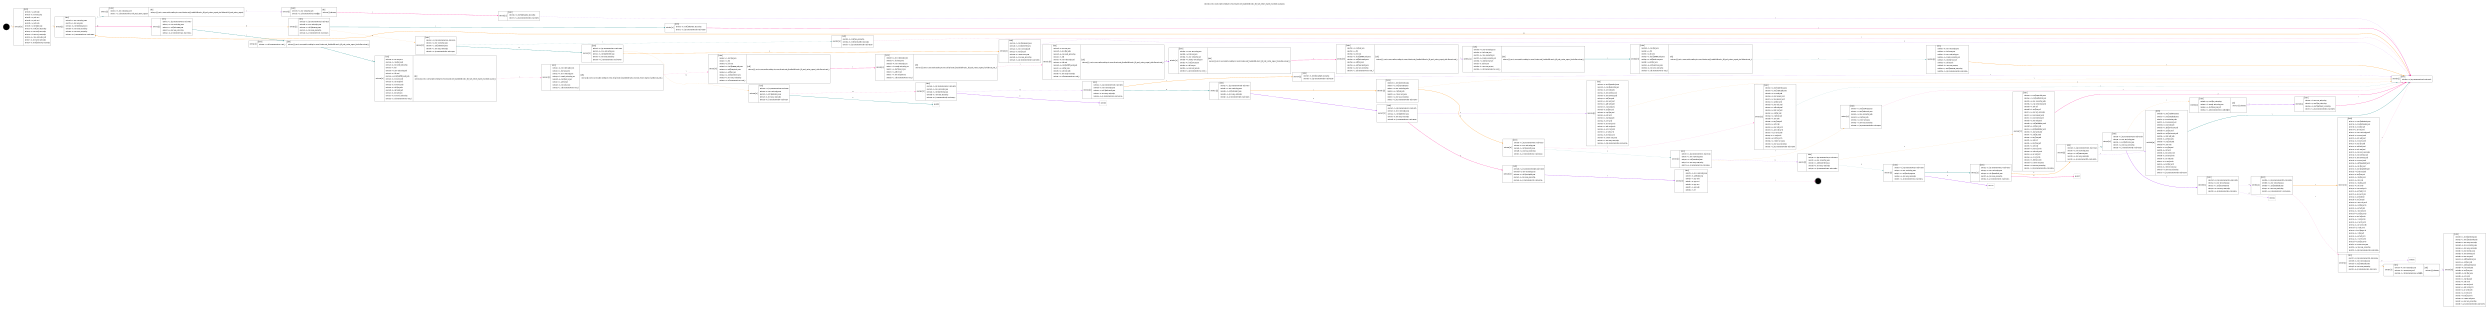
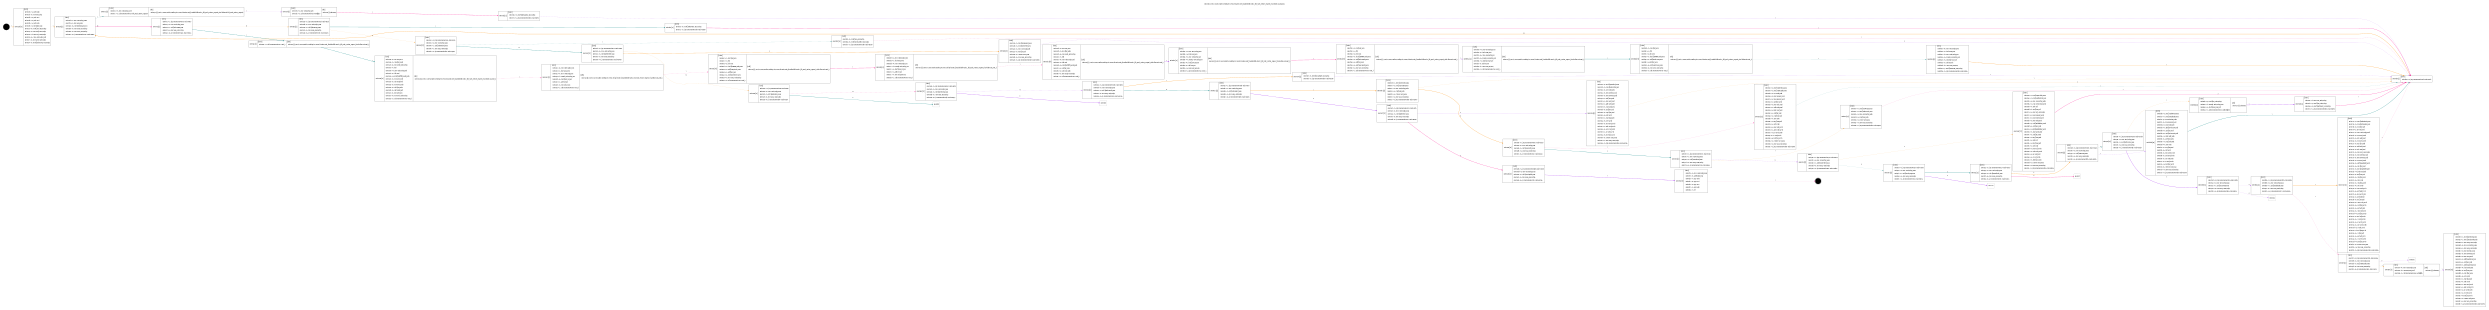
(1607, 153) -> (1607, 153)
